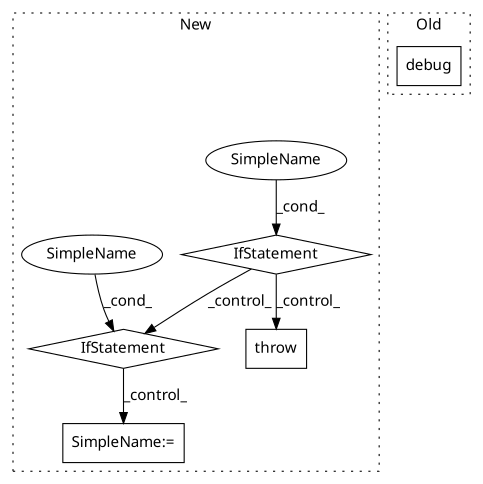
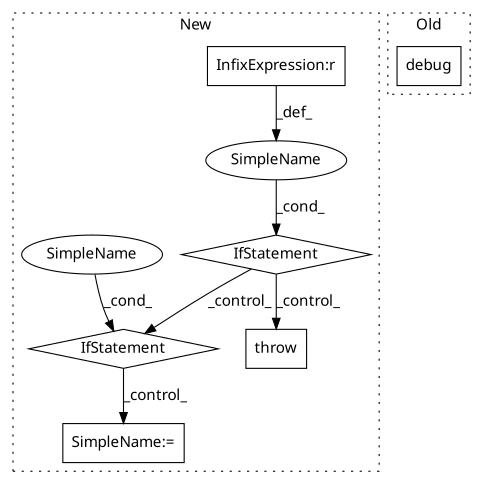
none -> (276, 66)
